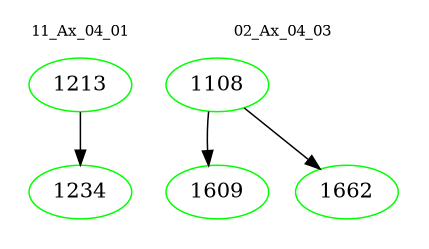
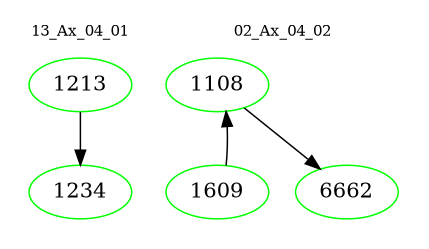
(80, 32) -> (80, 32)
(283, 32) -> (283, 32)
(207, 131) -> (227, 146)
(347, 192) -> (347, 192)
